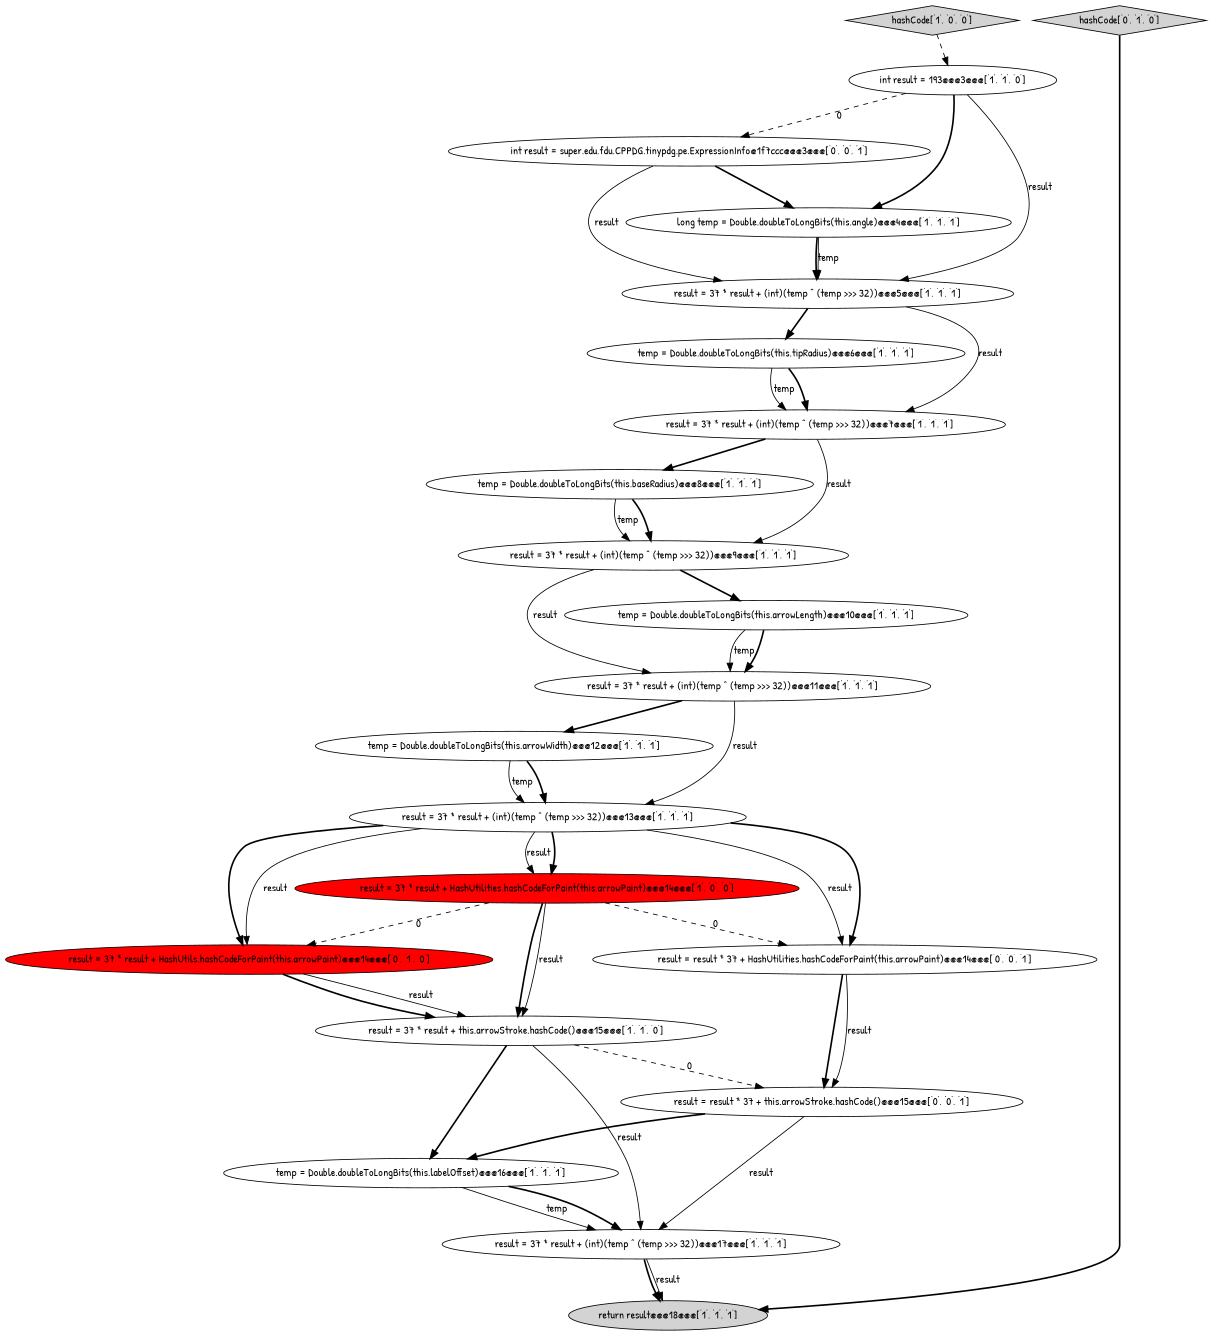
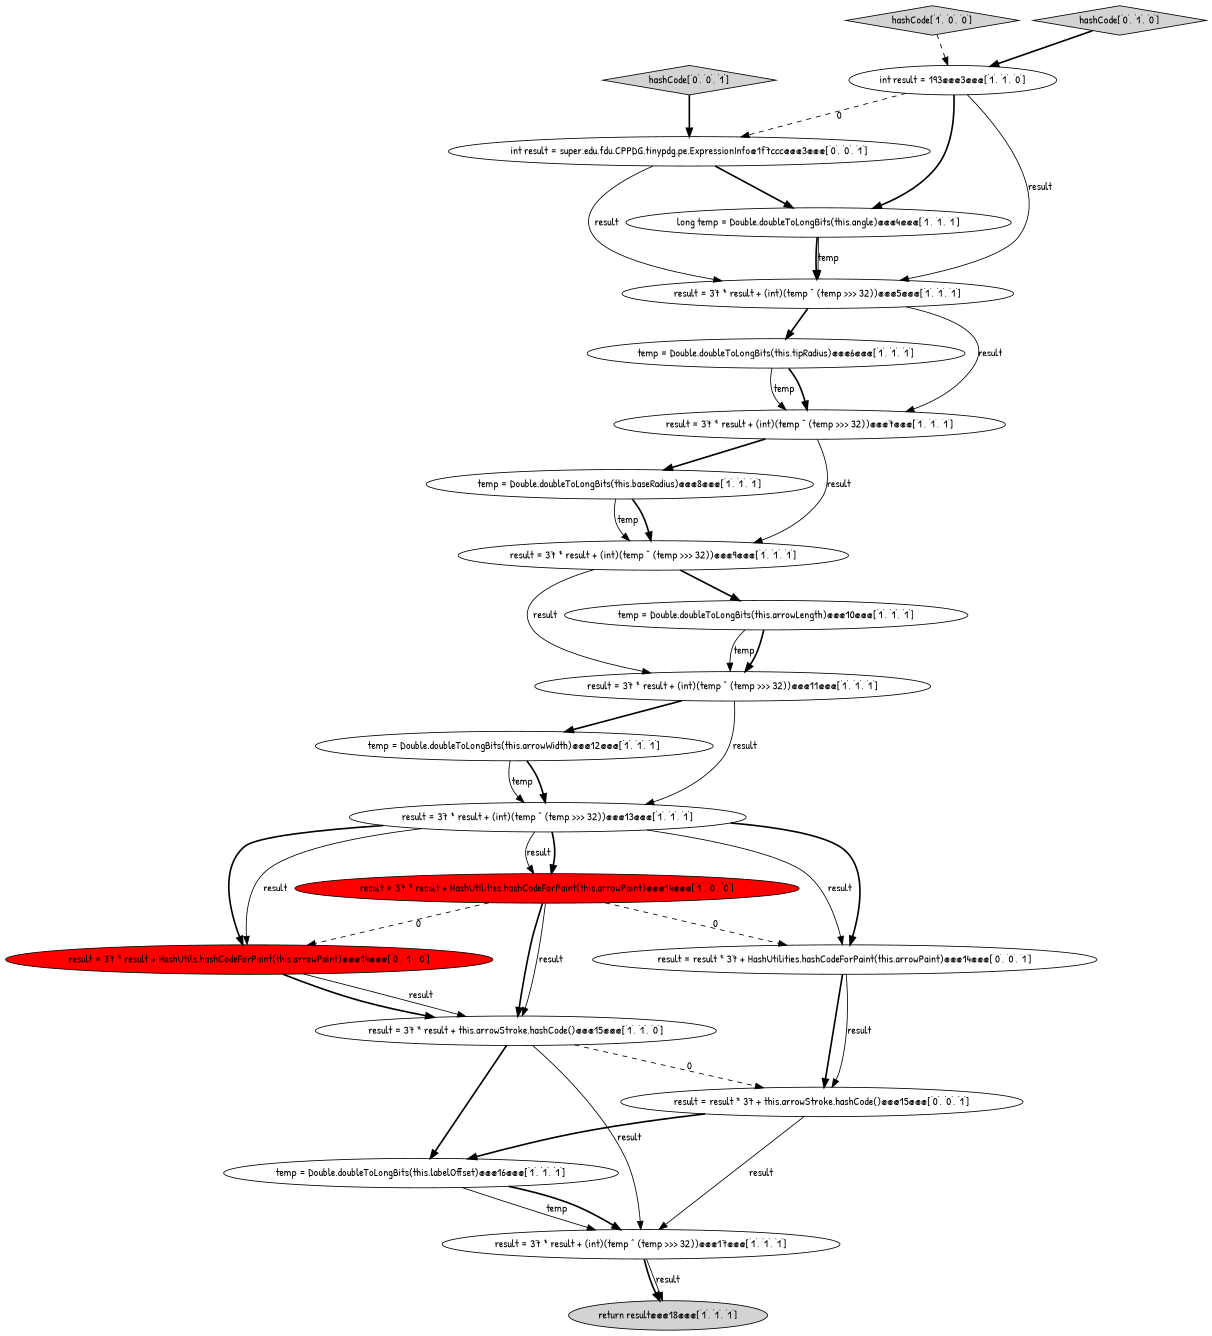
none -> (689, 80)
(1120, 822) -> (1045, 47)
